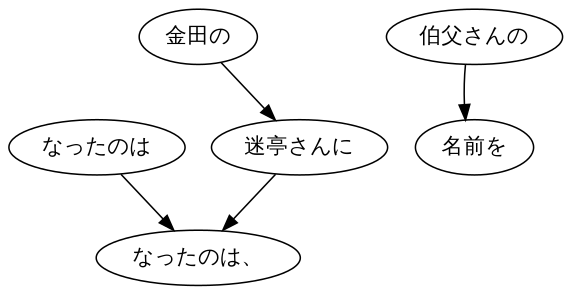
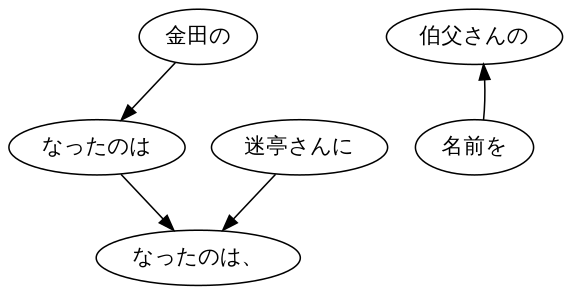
(464, 84) -> (485, 100)
(243, 86) -> (154, 86)
